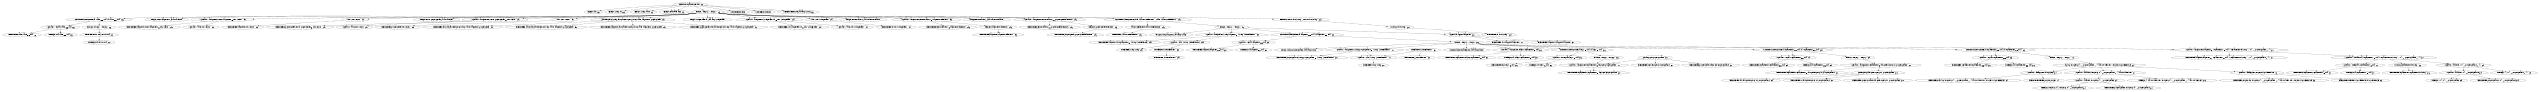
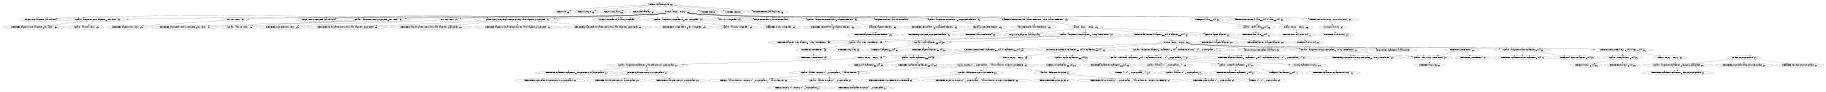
(60, 31) -> (1231, 23)
